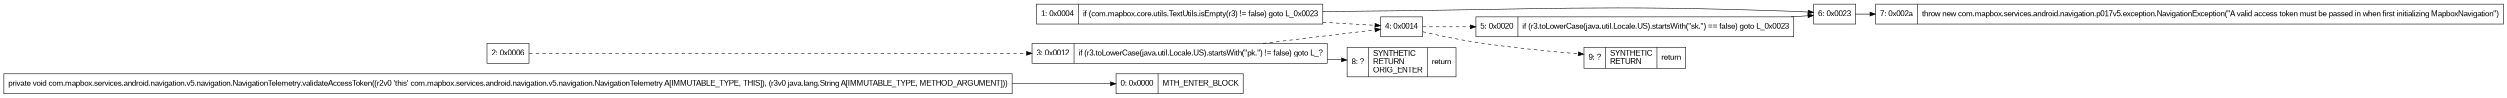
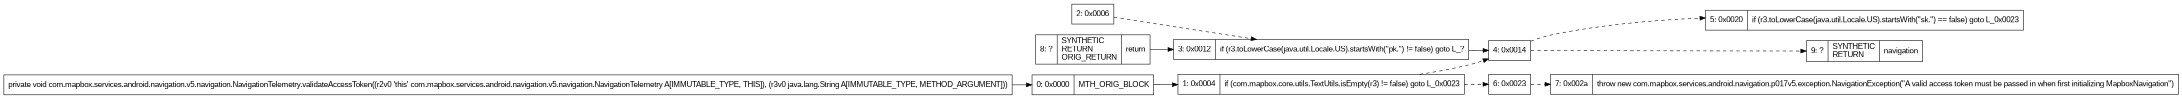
(1565, 8) -> (1474, 84)
(1863, 14) -> (1538, 84)
(1799, 16) -> none
(1319, 37) -> (1476, 50)
(1671, 57) -> (1901, 51)
(1334, 60) -> (1159, 49)
(1398, 70) -> (1089, 57)
(1201, 83) -> (1114, 85)
none -> (1163, 85)
